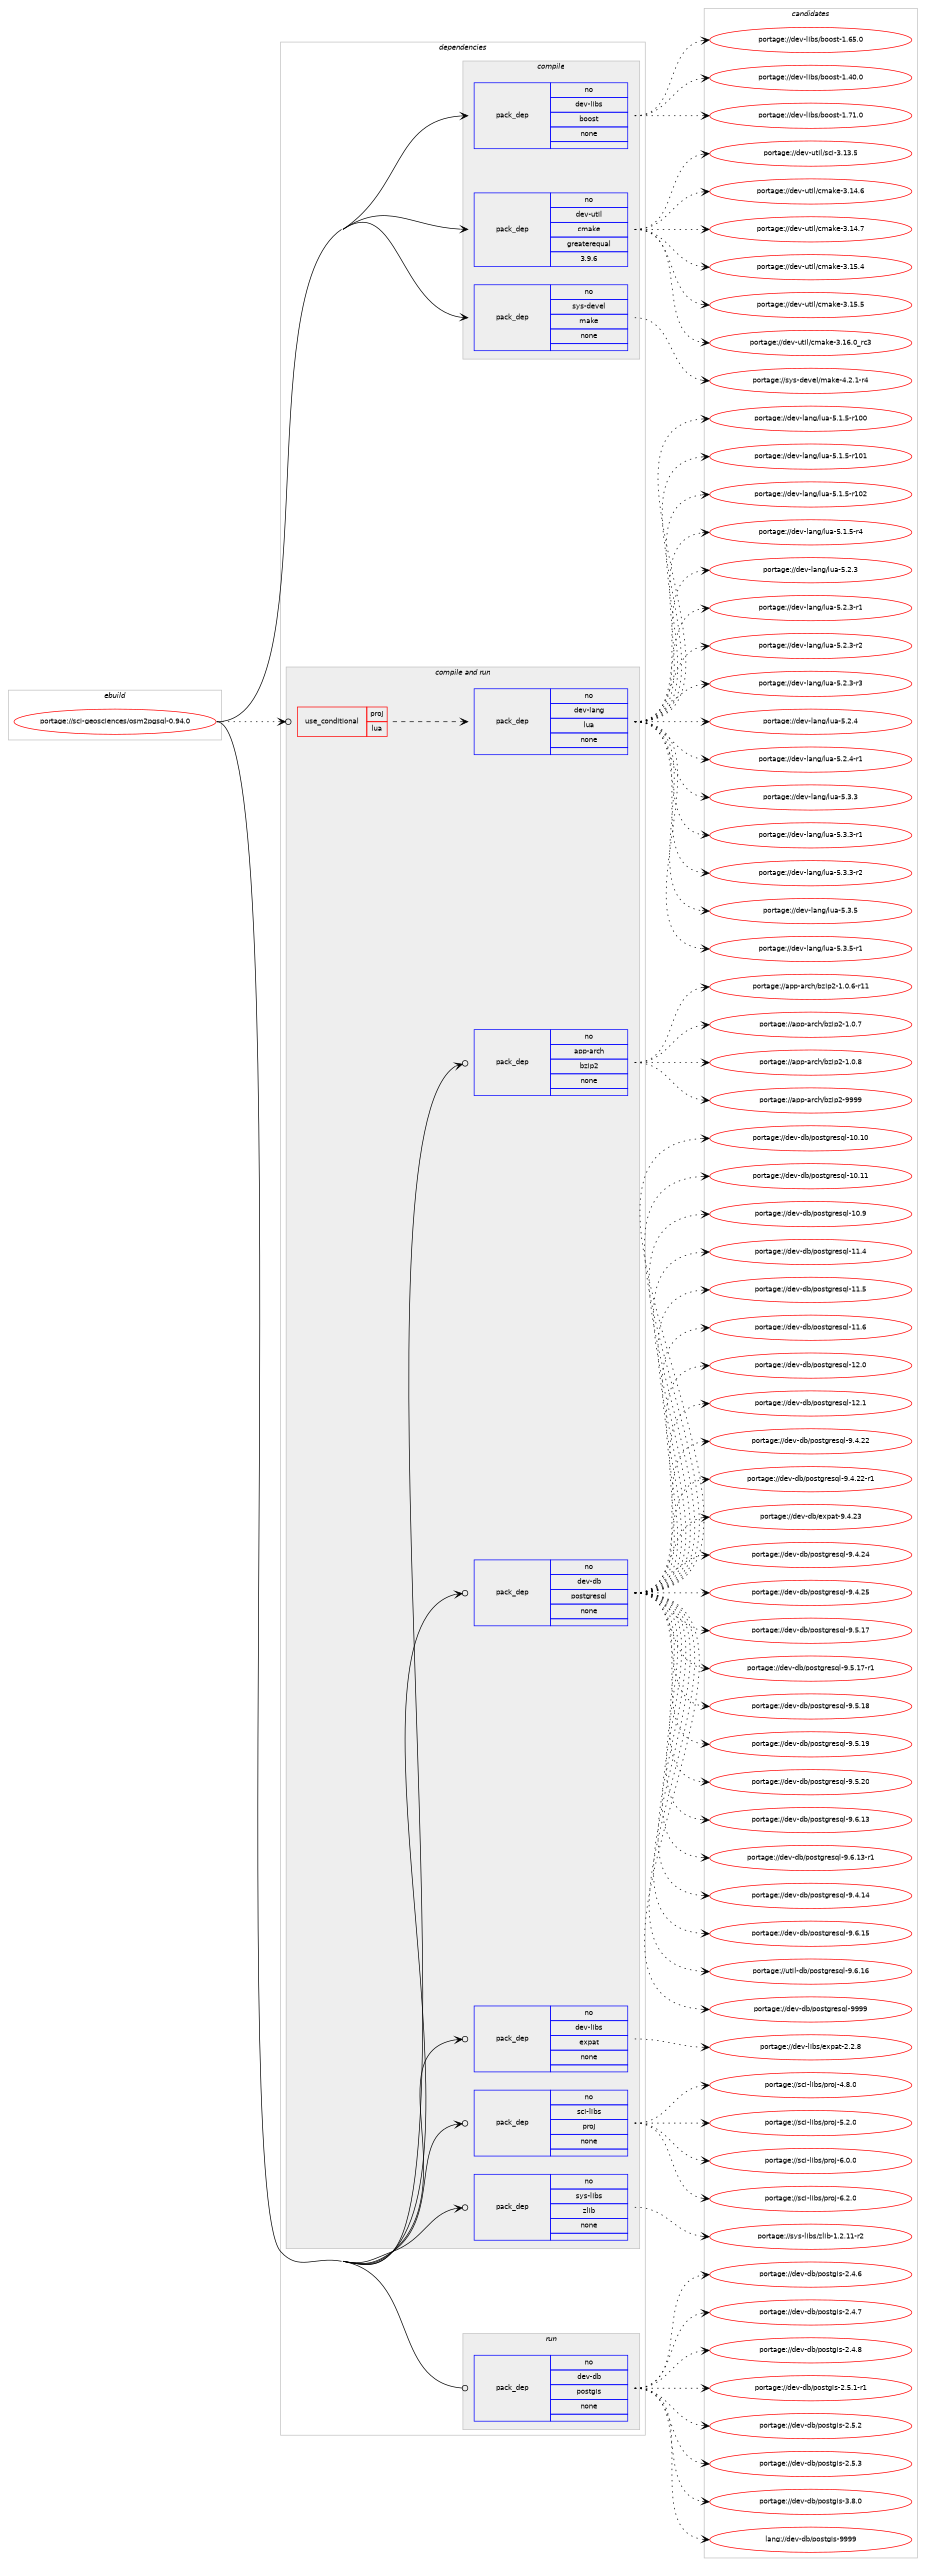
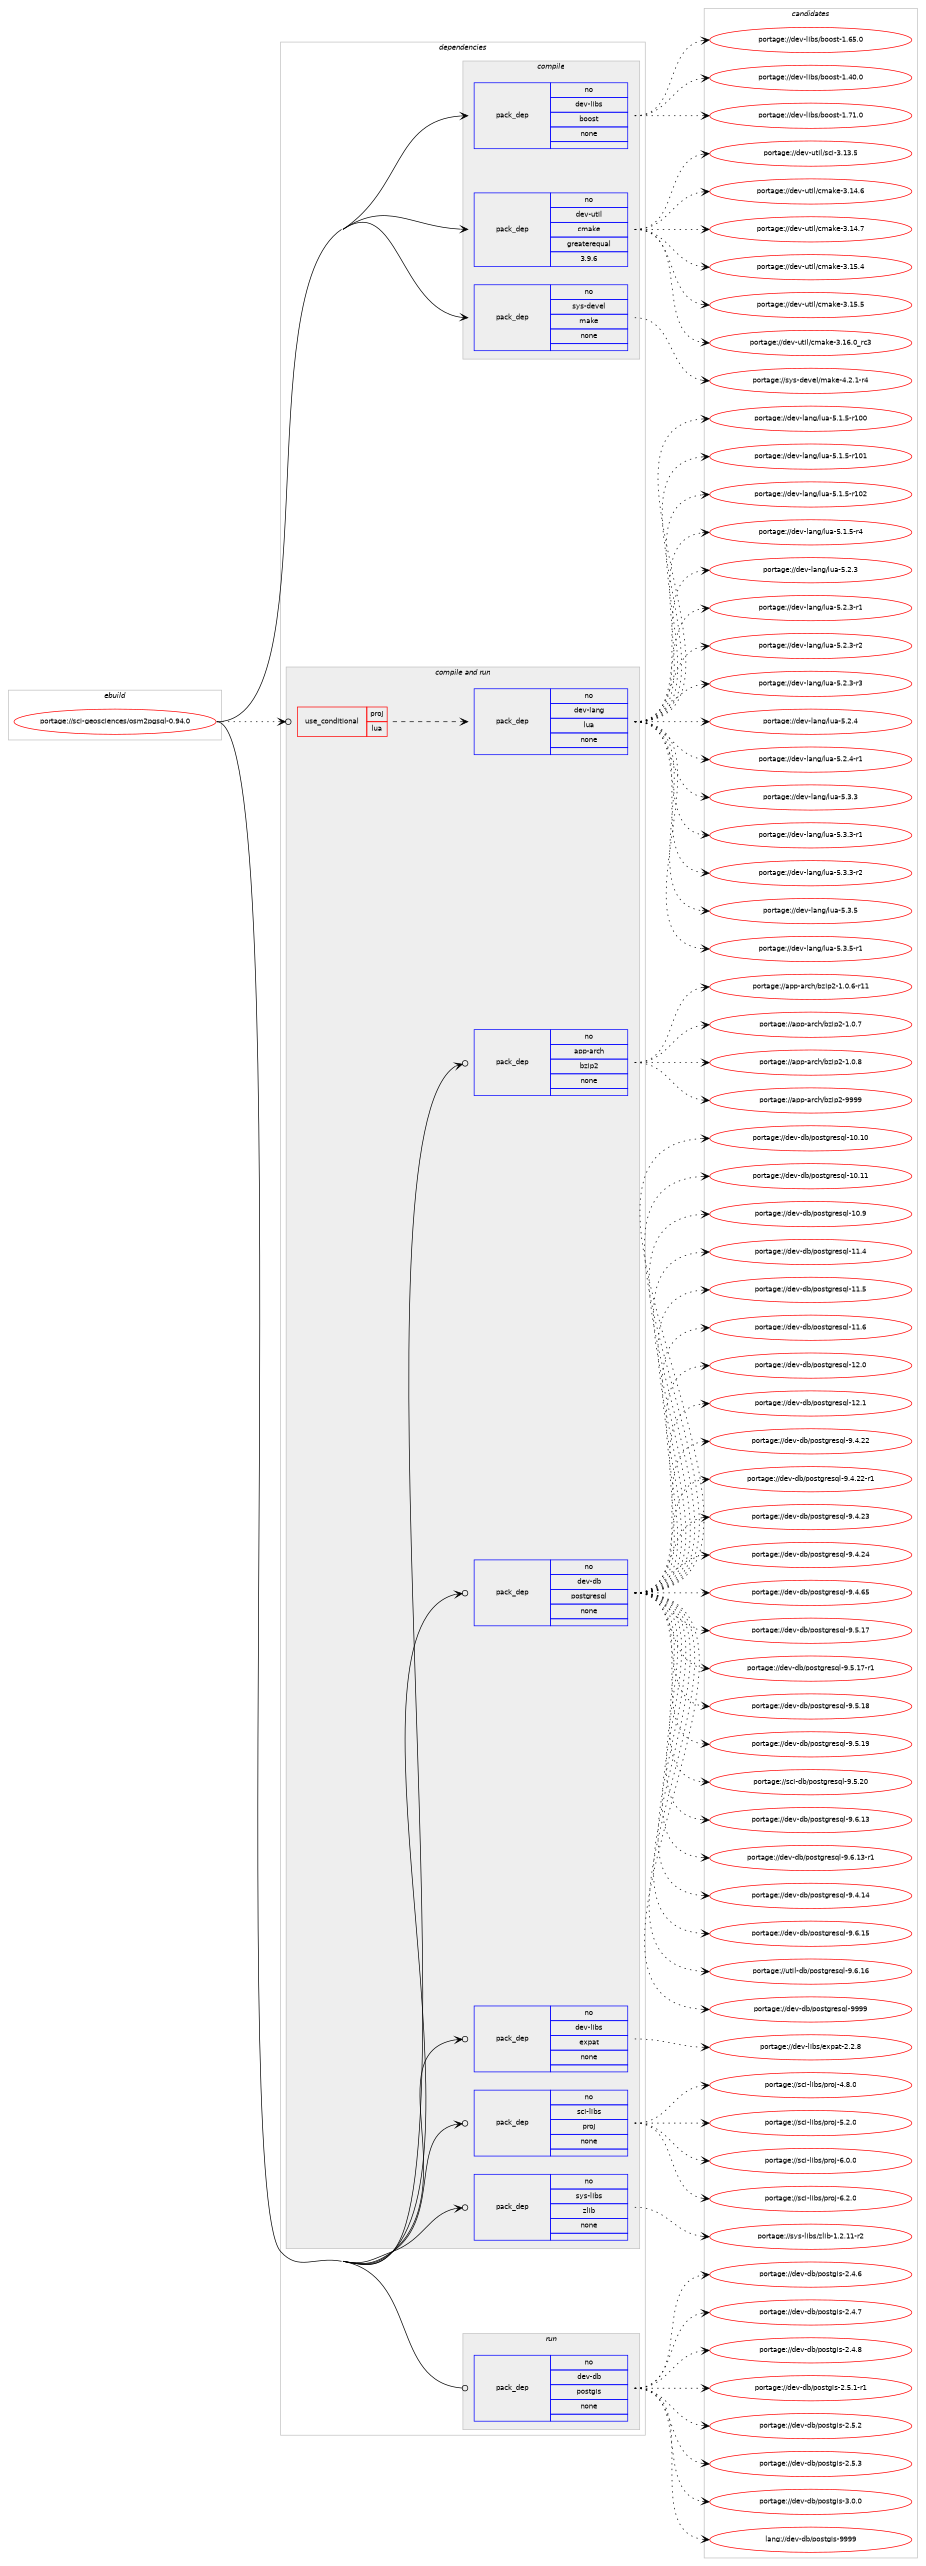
(811, 1517) -> (811, 1517)
(811, 1593) -> (811, 1593)
(811, 1782) -> (811, 1782)
(811, 2502) -> (811, 2502)
